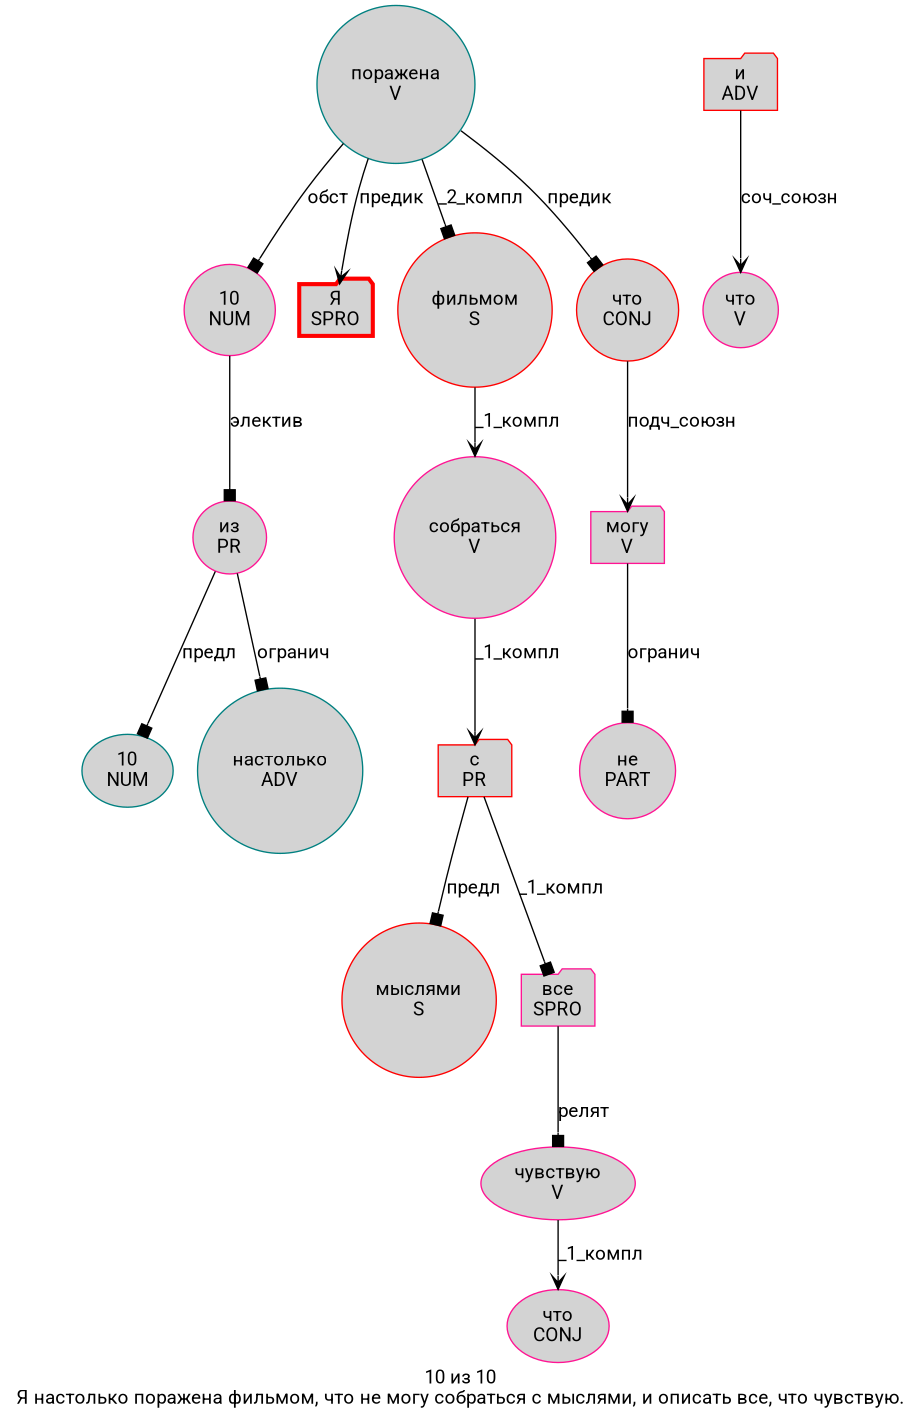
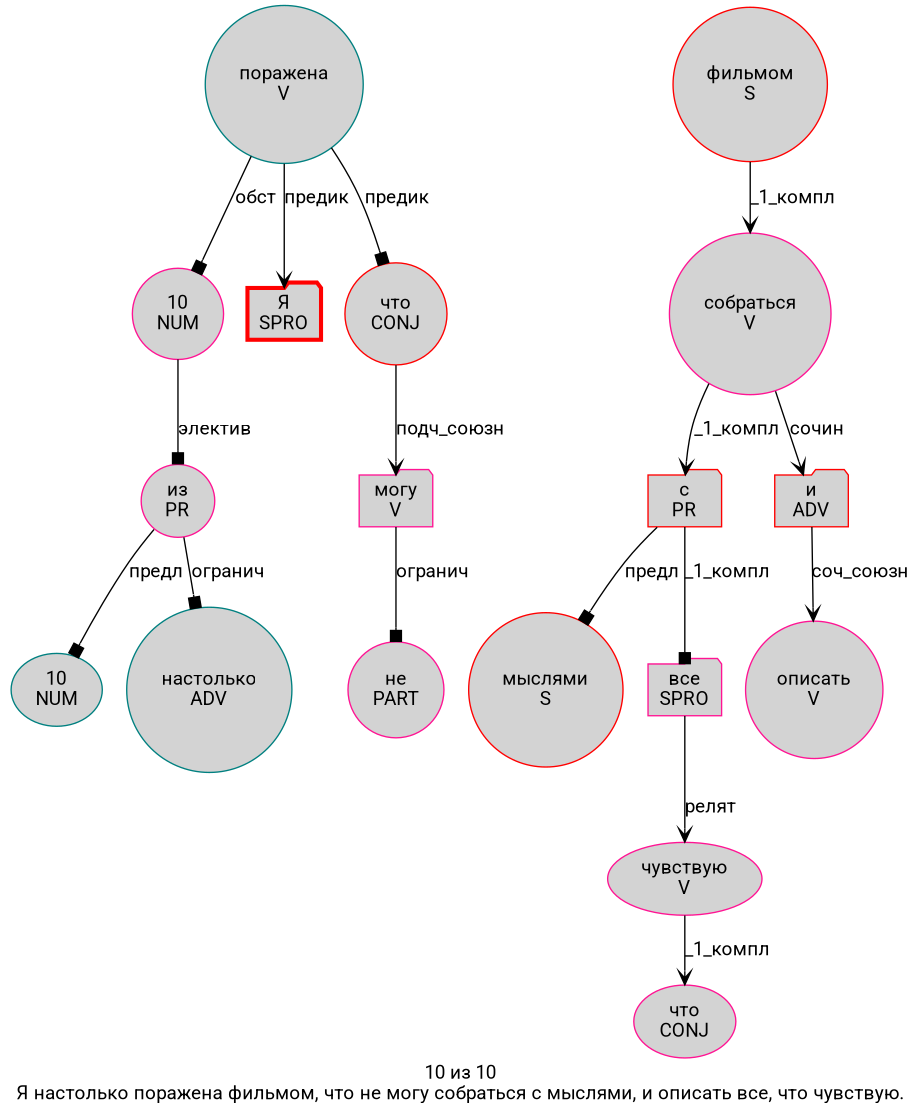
(434, 192) -> none
(741, 310) -> (814, 690)
none -> (787, 427)
(558, 1079) -> (685, 772)
